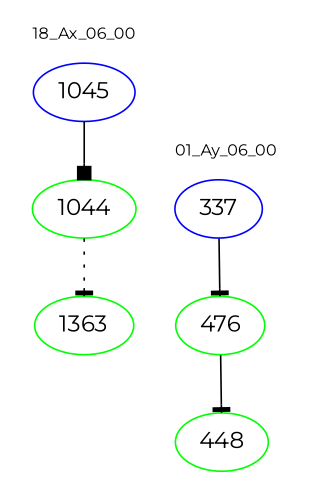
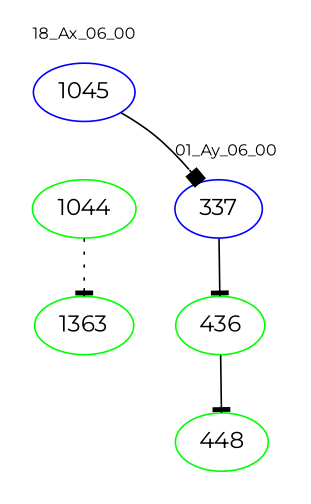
(84, 143) -> (172, 152)
(220, 326) -> (220, 326)
